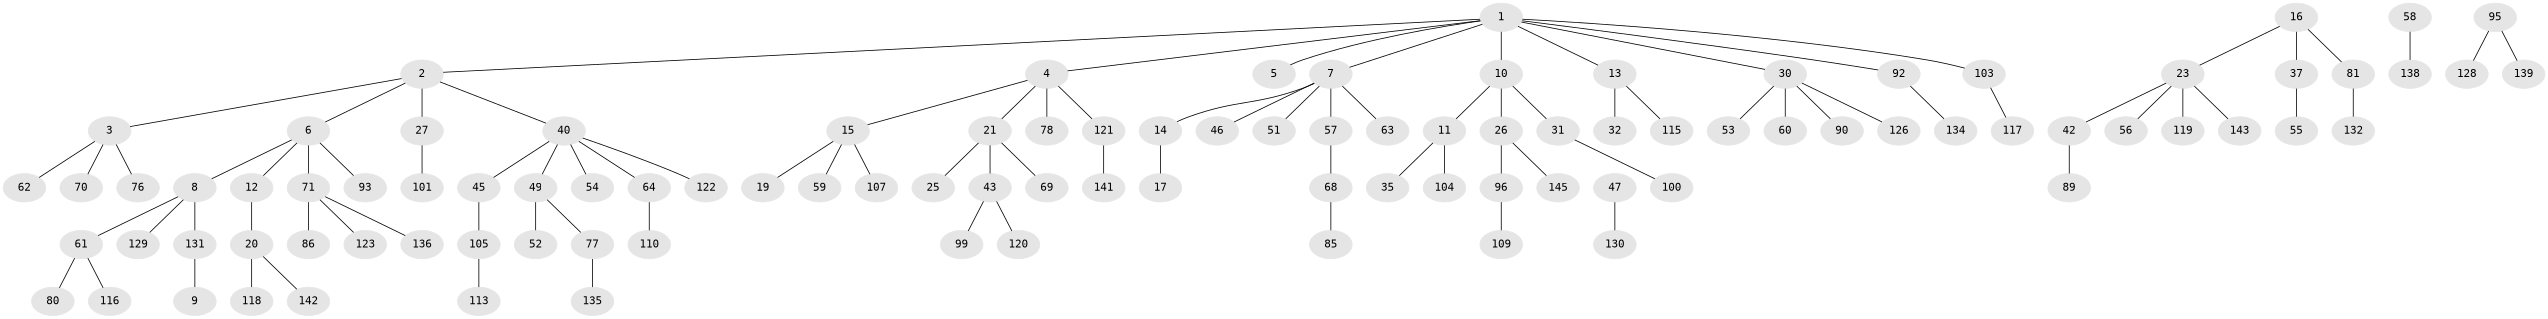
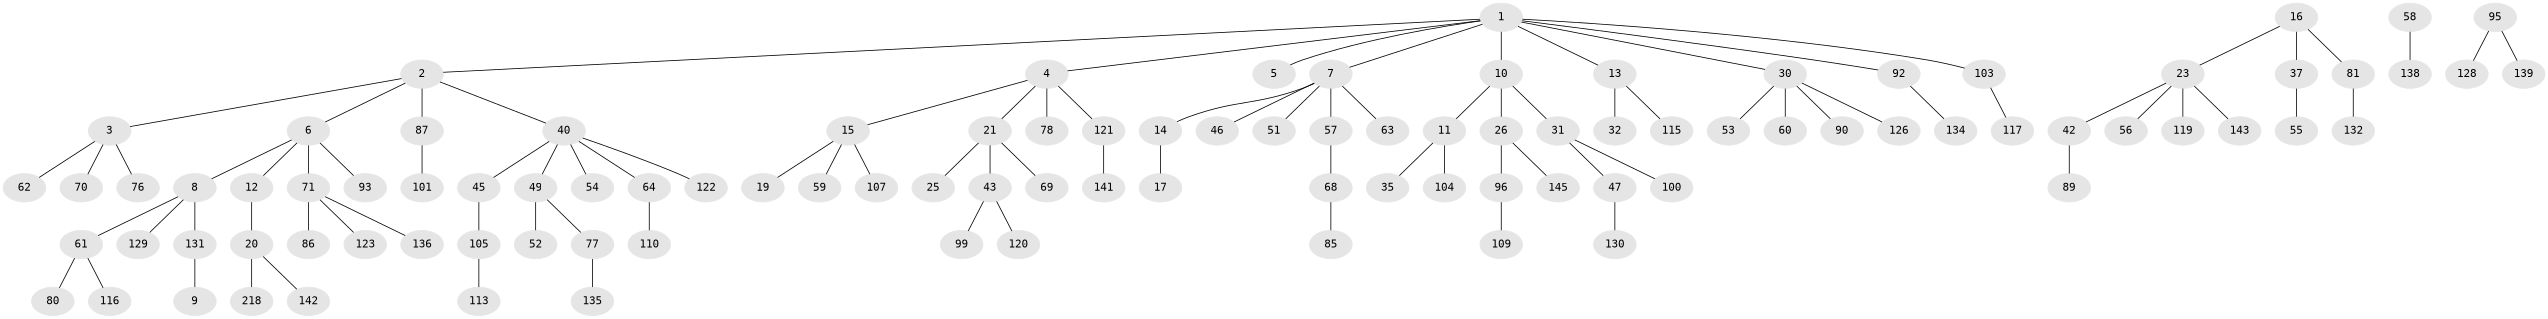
(422, 131) -> (422, 131)
none -> (1586, 159)
(252, 301) -> (252, 301)
